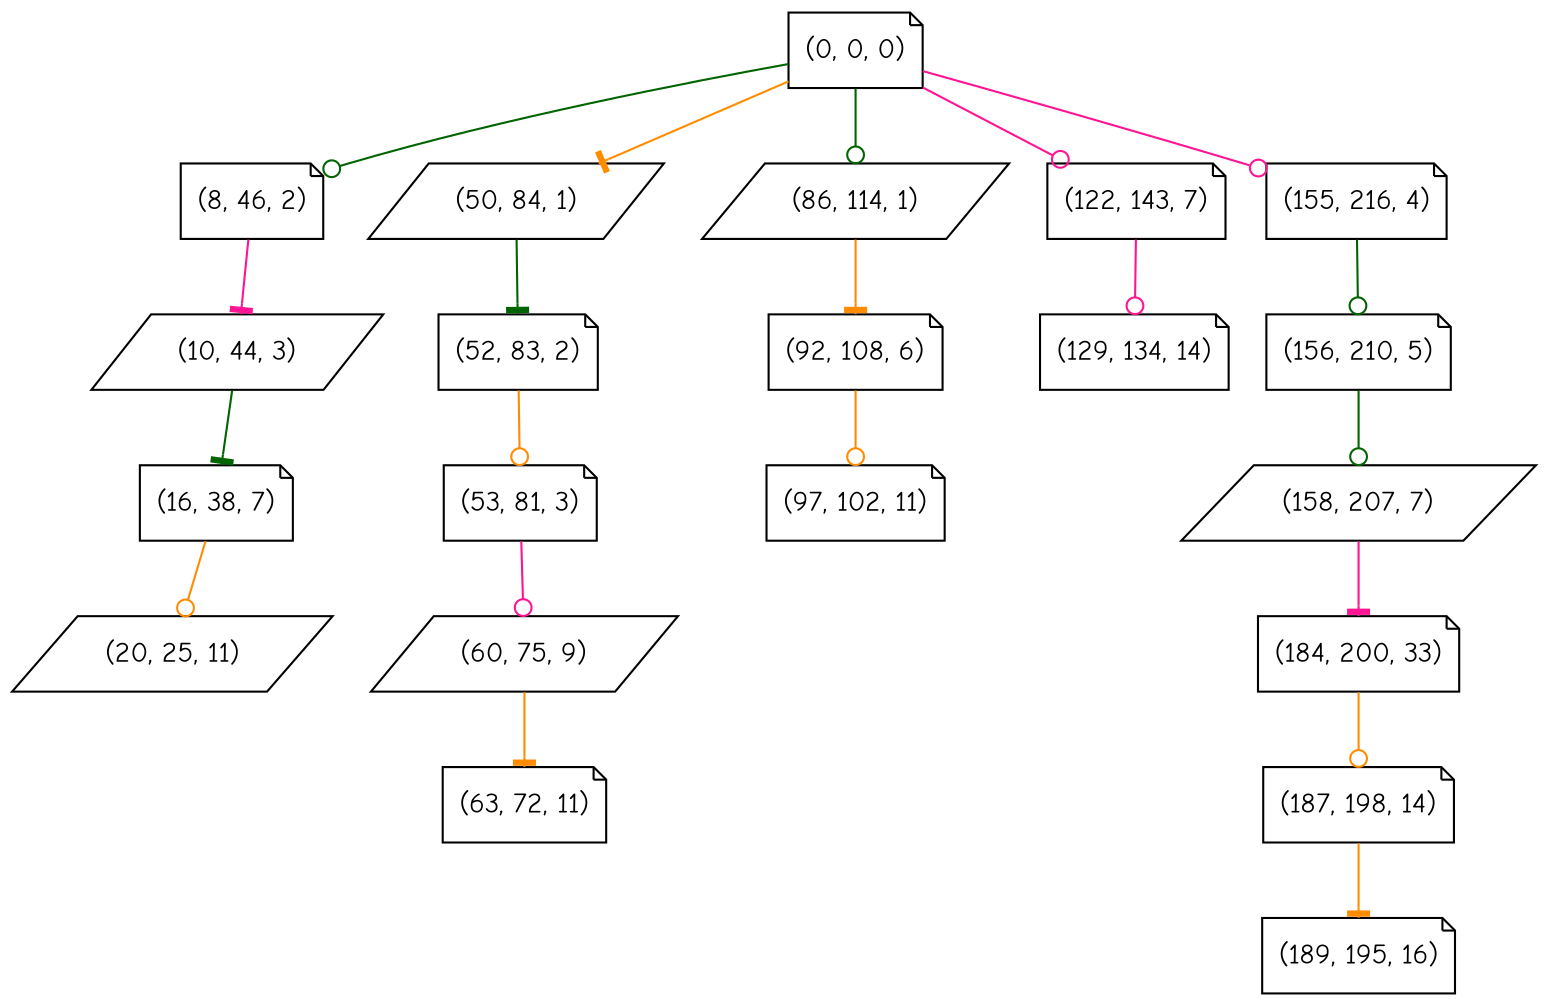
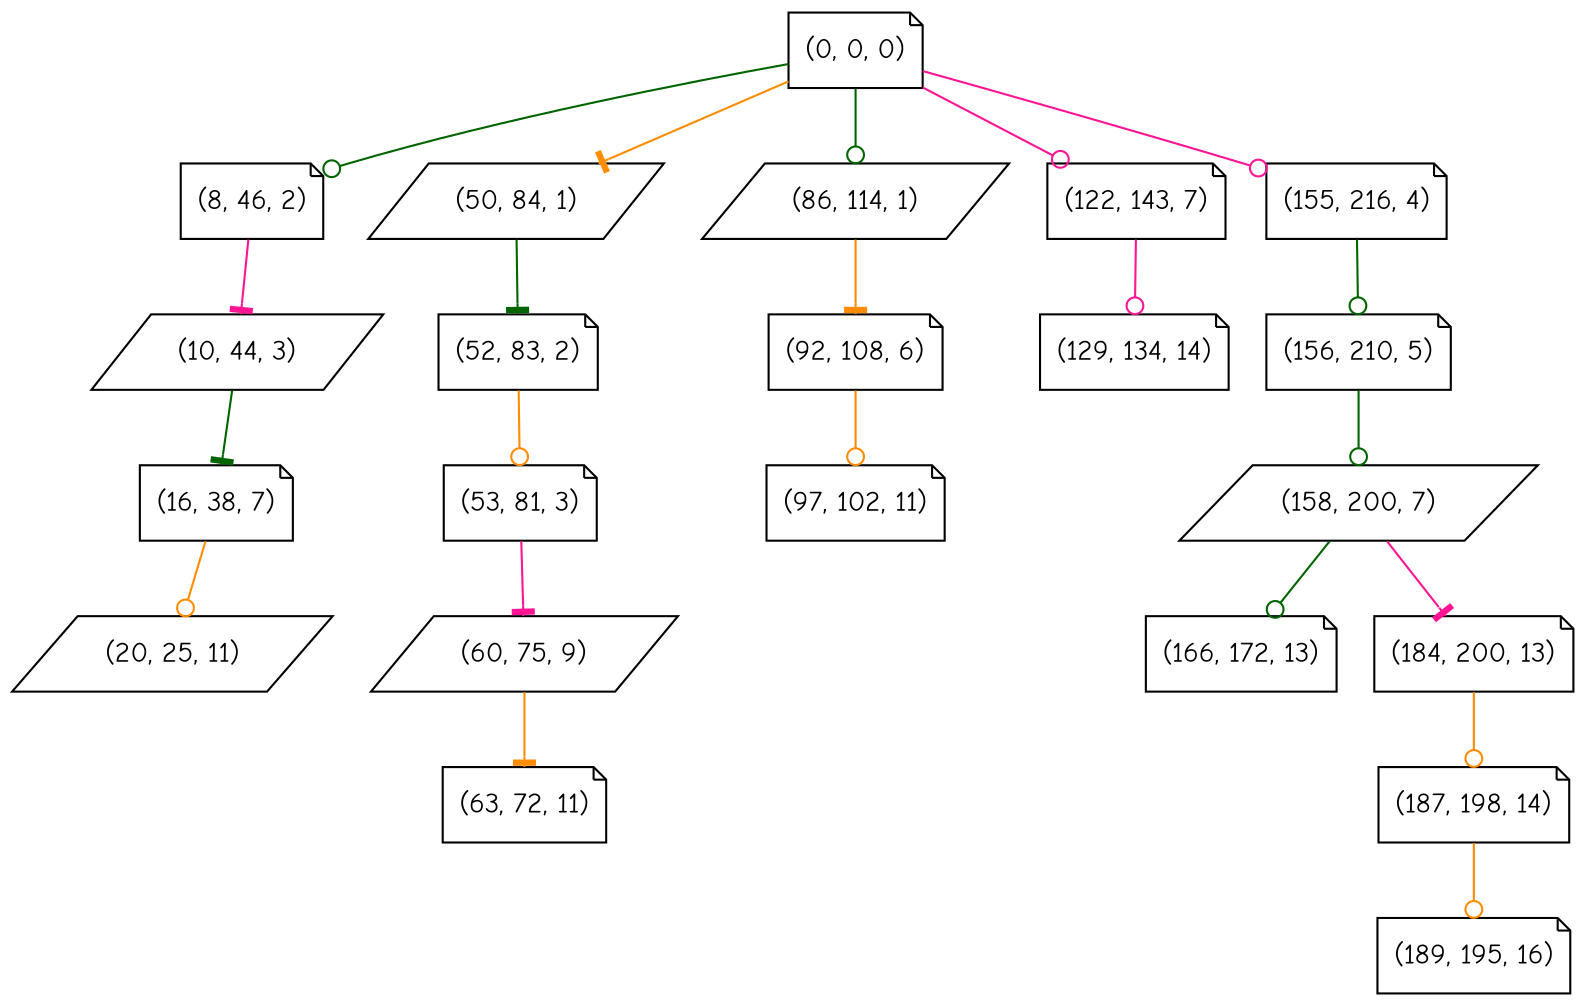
(1359, 503) -> (1359, 503)
(522, 570) -> (522, 573)
none -> (1241, 654)
(1359, 654) -> (1474, 654)
(1359, 875) -> (1474, 872)
